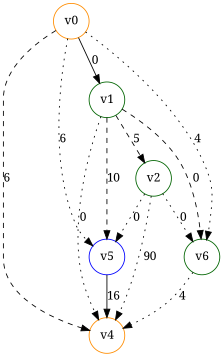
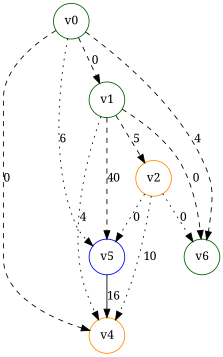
(71, 21) -> (71, 21)
(87, 56) -> (87, 56)
(176, 117) -> (176, 117)
(7, 178) -> (7, 178)
(114, 178) -> (114, 178)
(154, 178) -> (154, 178)
(83, 218) -> (83, 218)
(150, 257) -> (150, 257)
(166, 303) -> none
